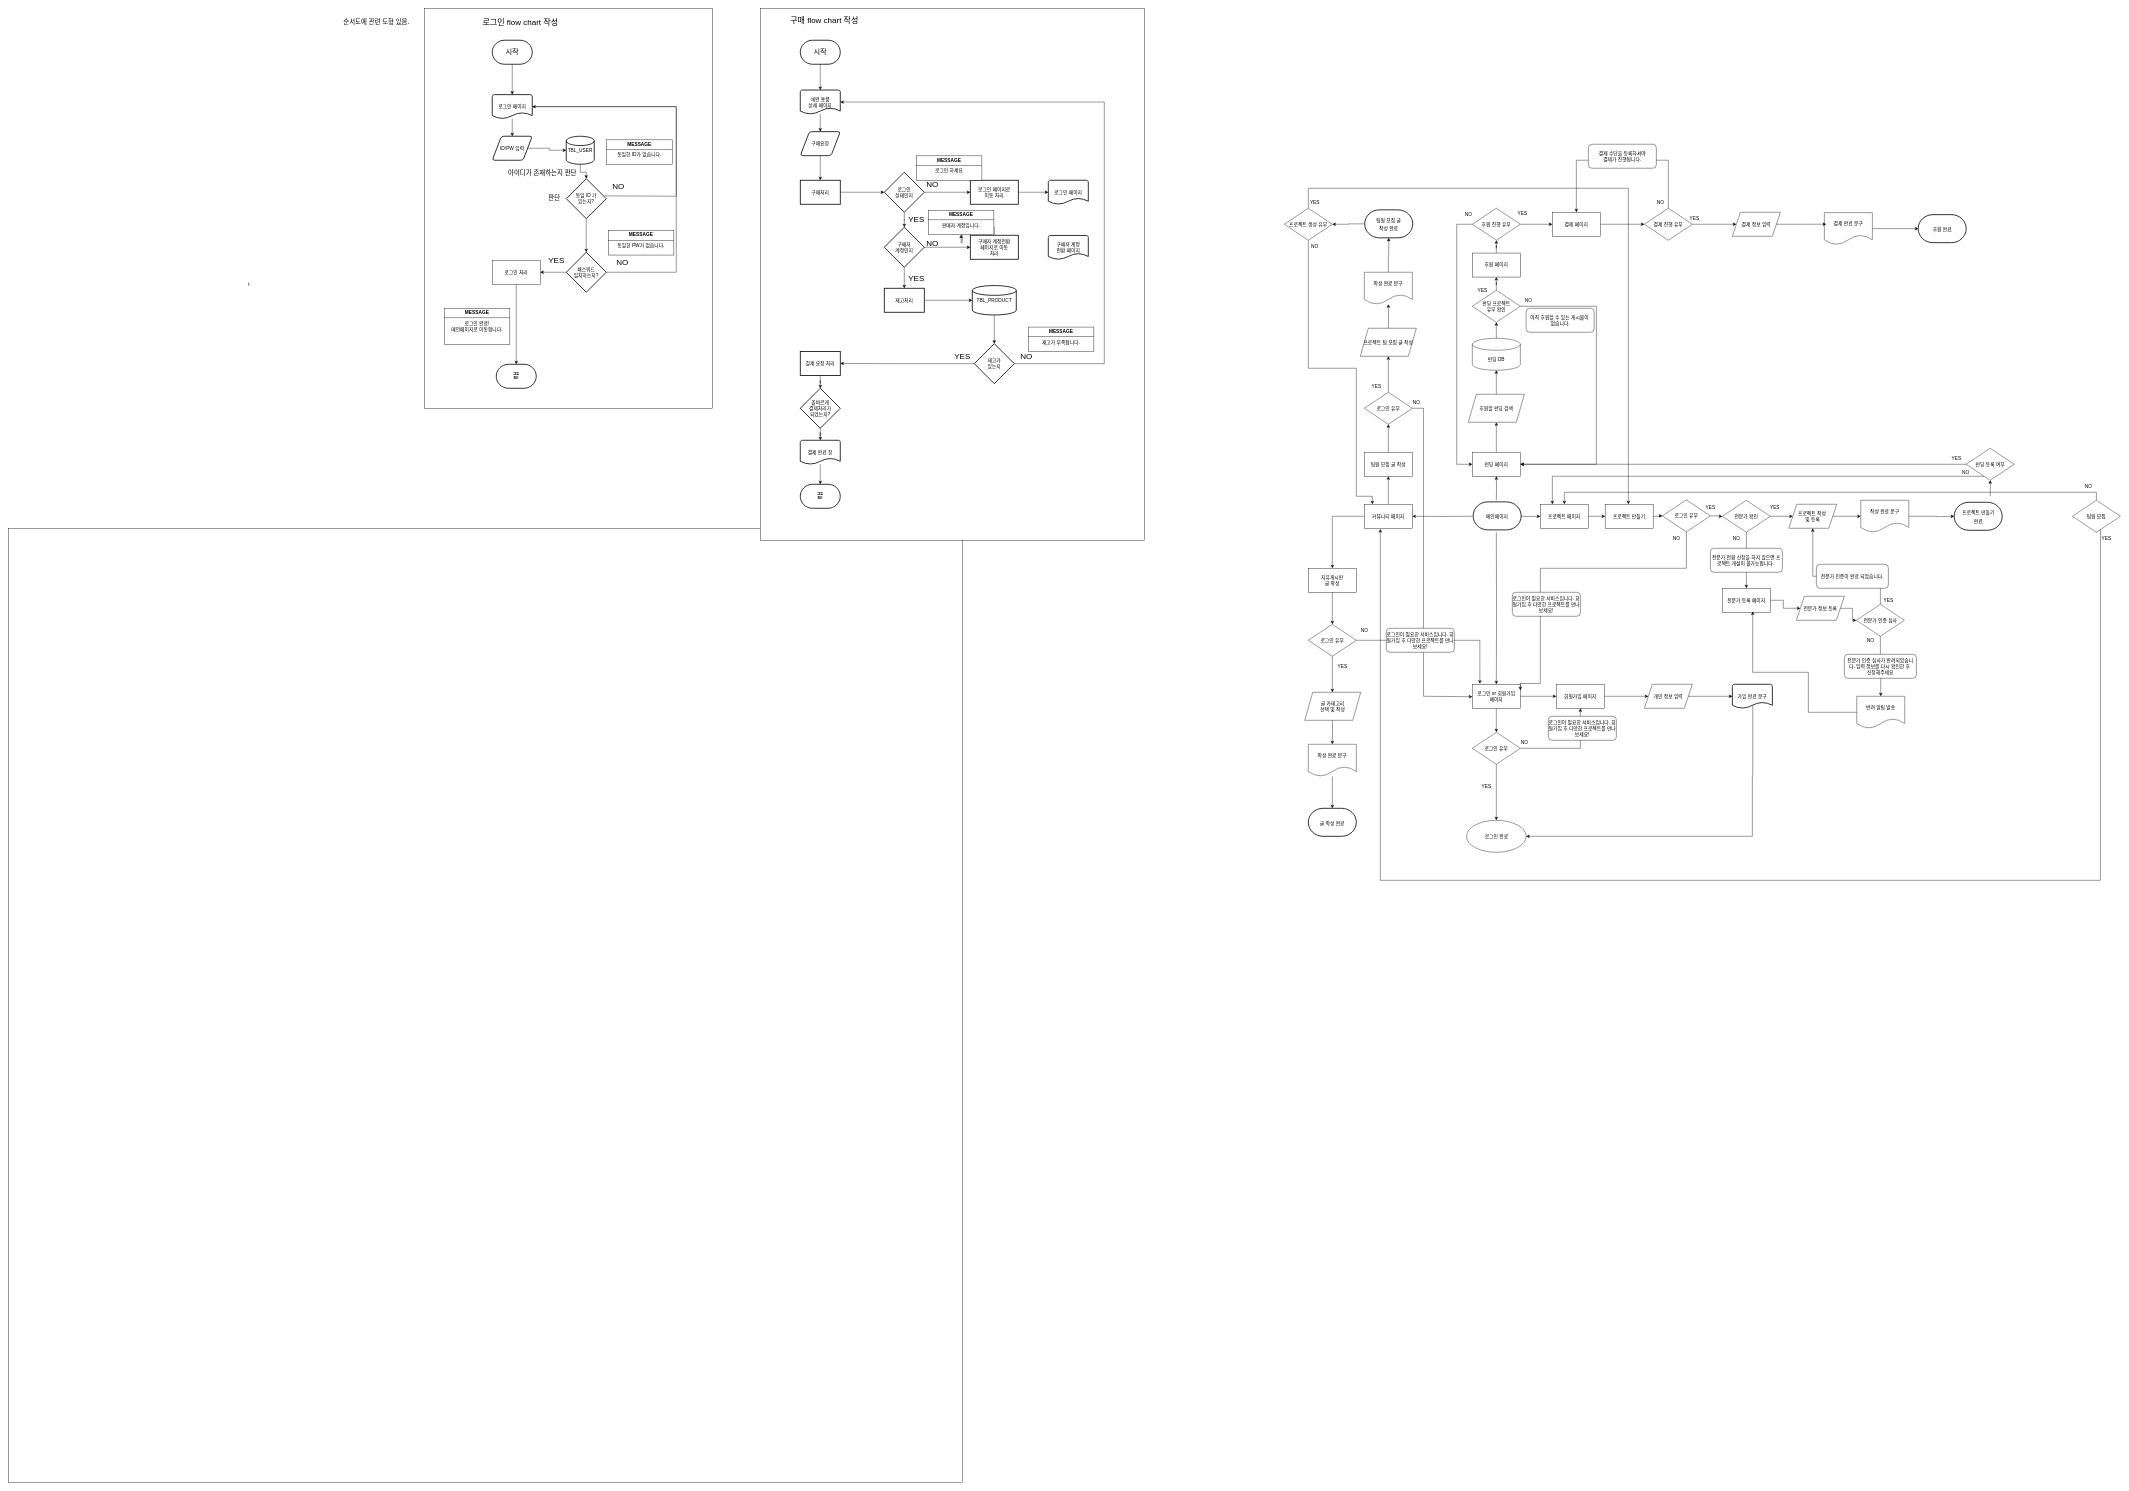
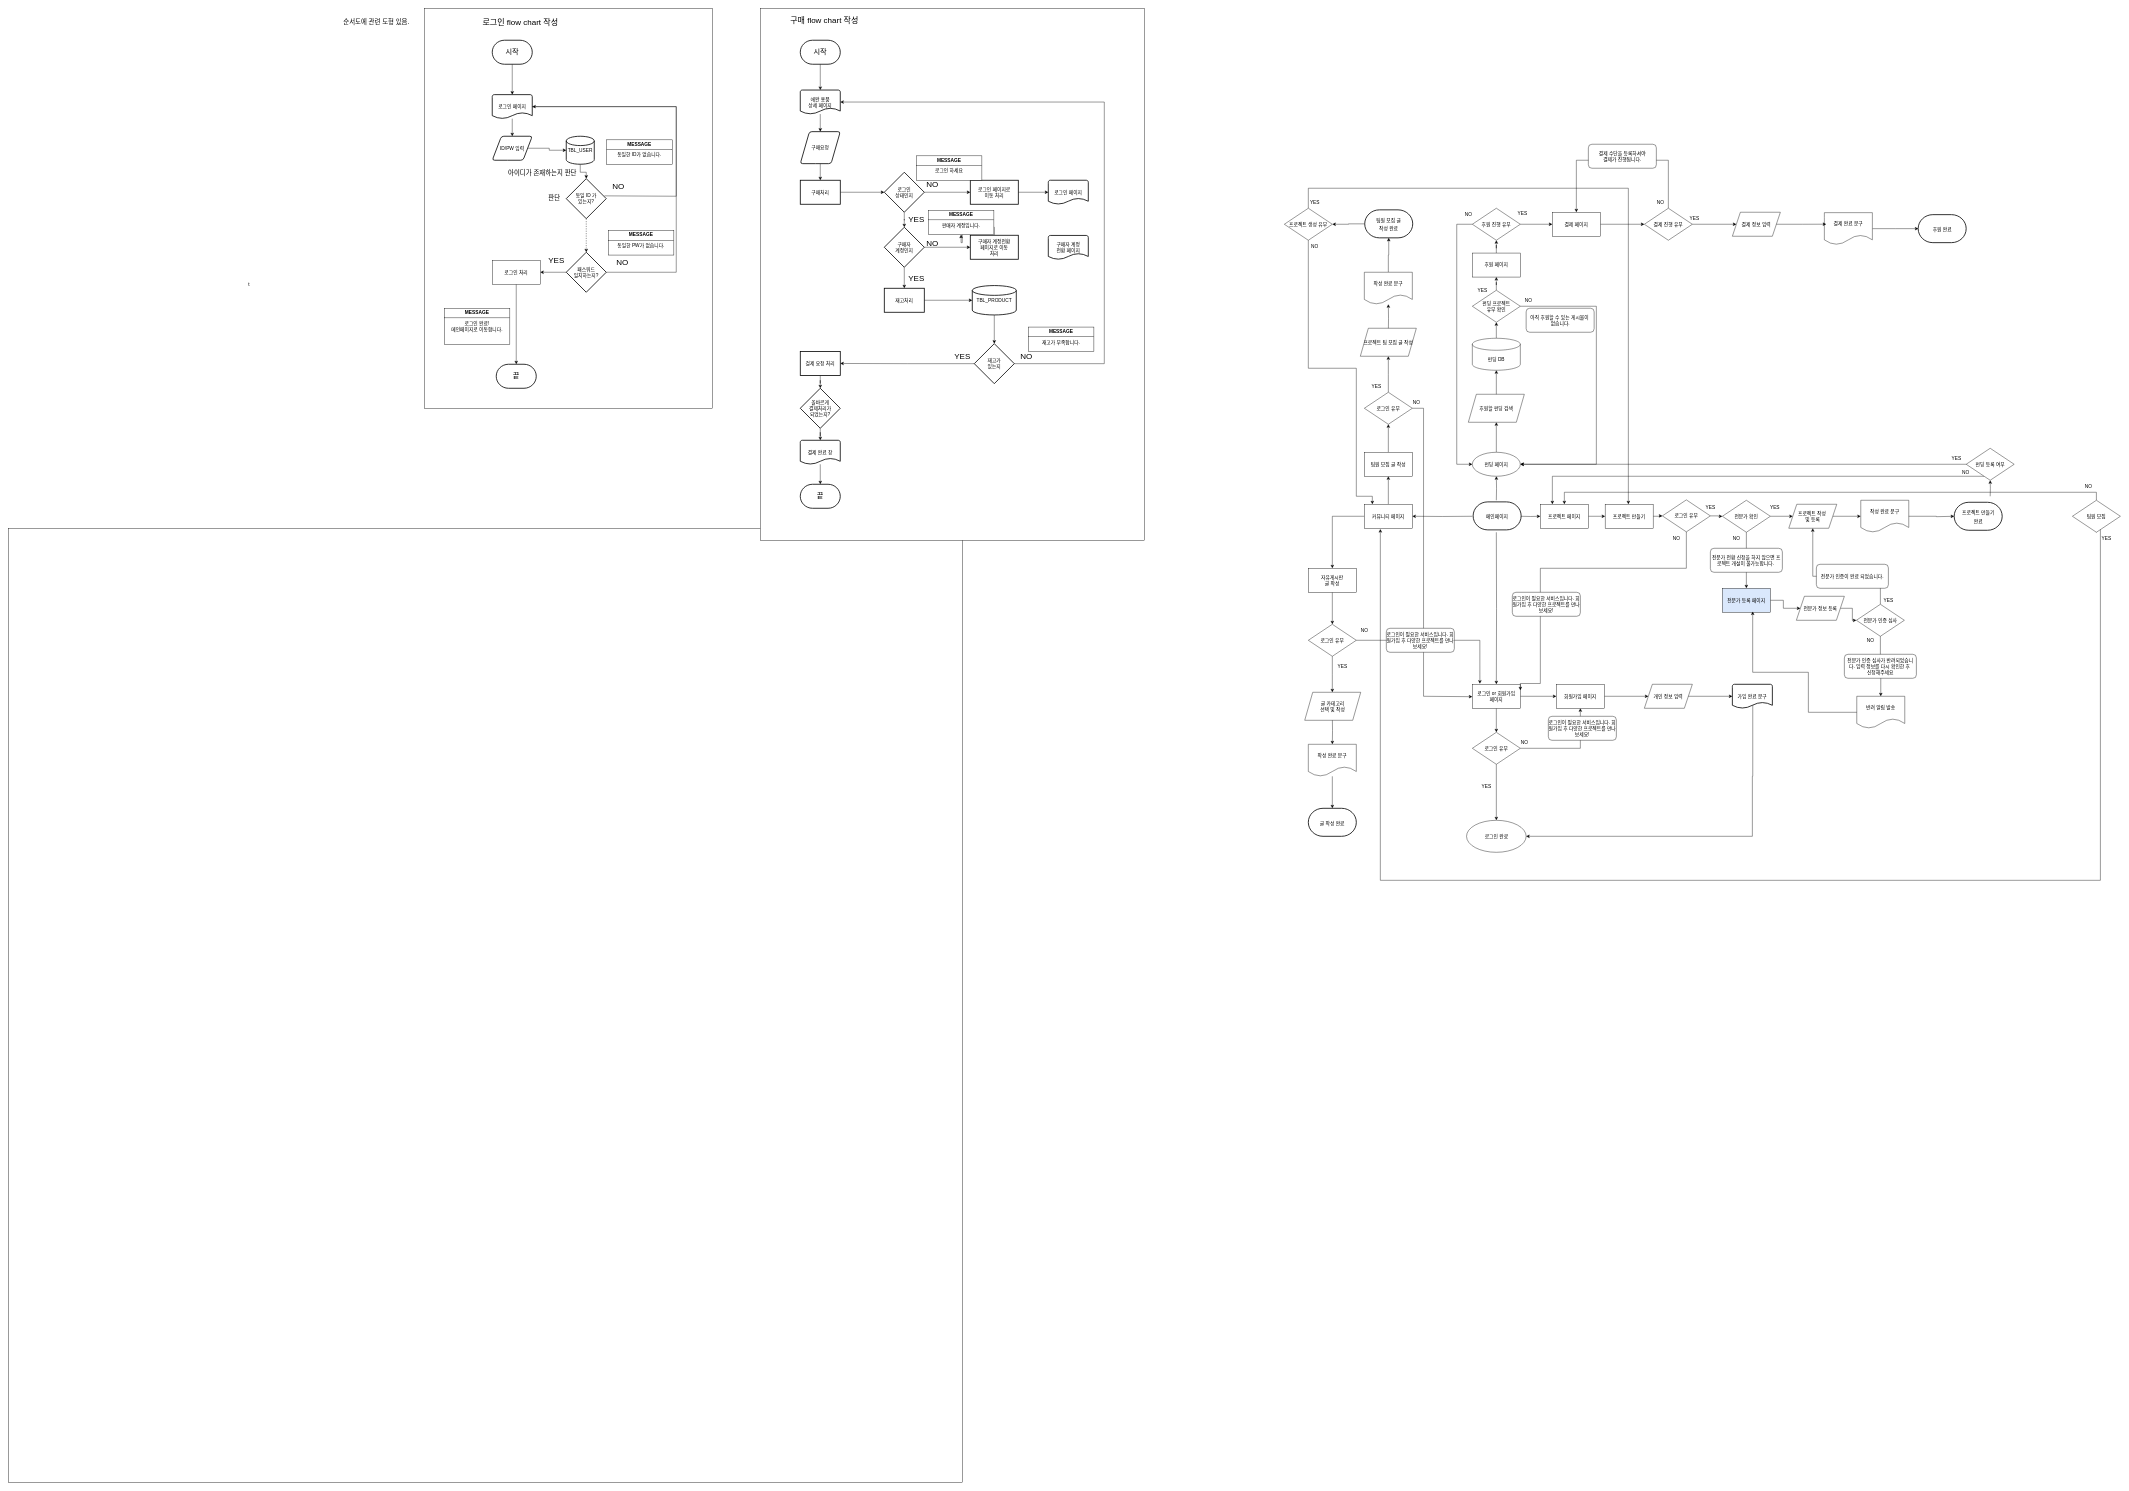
(820, 144) -> (820, 148)
(586, 233) -> (586, 233)
(1496, 464) -> (1496, 464)
(1746, 600) -> (1746, 600)
